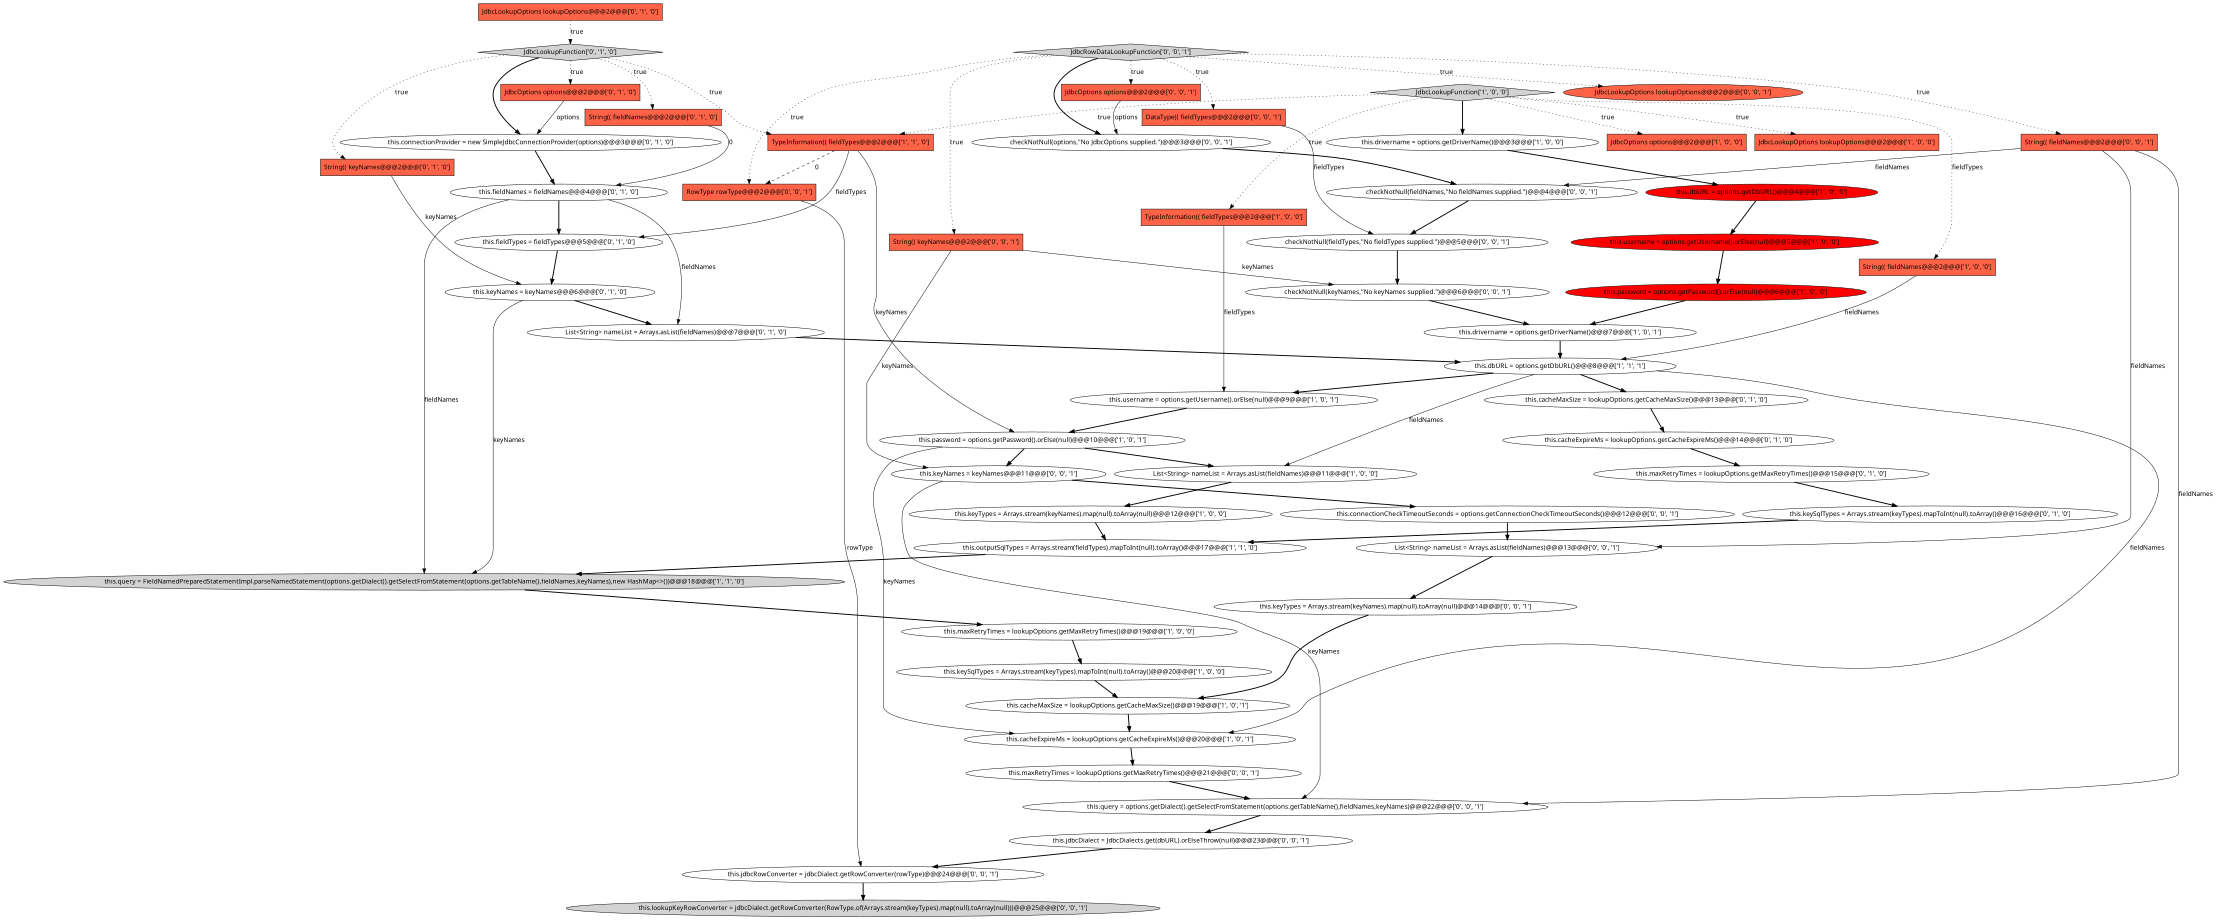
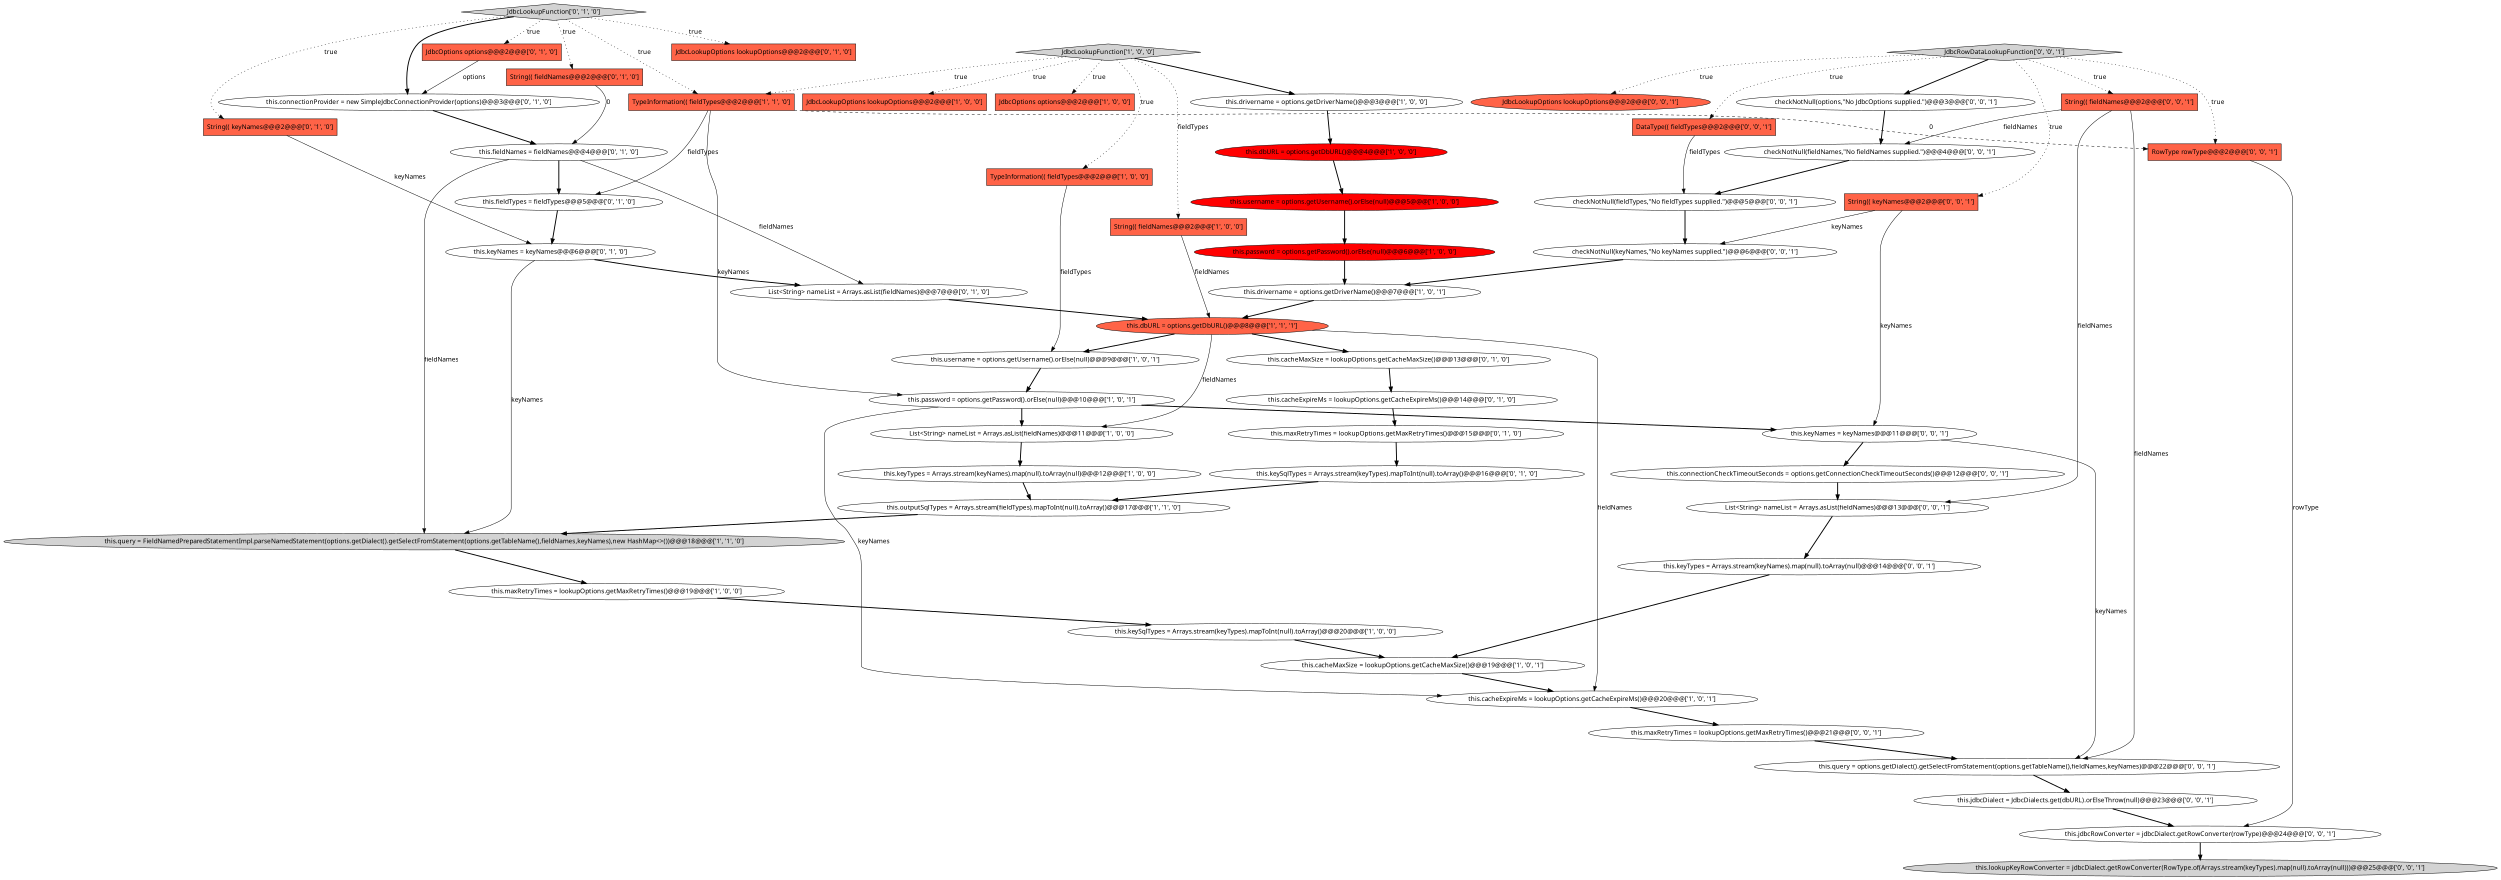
(570, 30) -> (656, 29)
(1131, 92) -> none
(1560, 366) -> (1212, 326)
